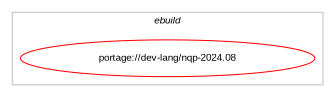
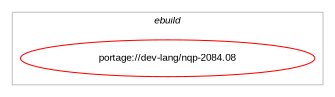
(168, 58) -> (168, 58)
